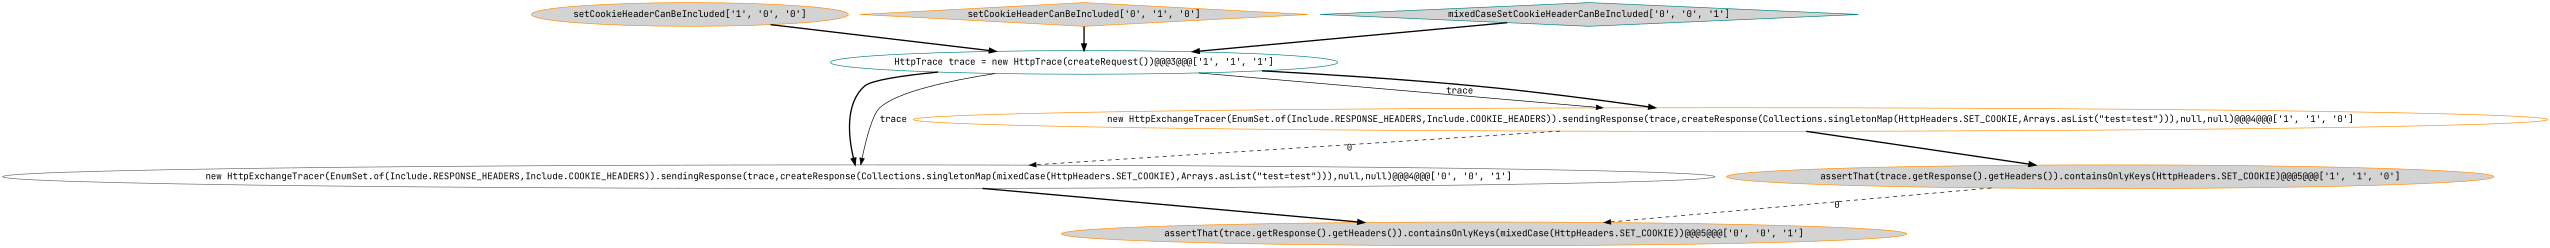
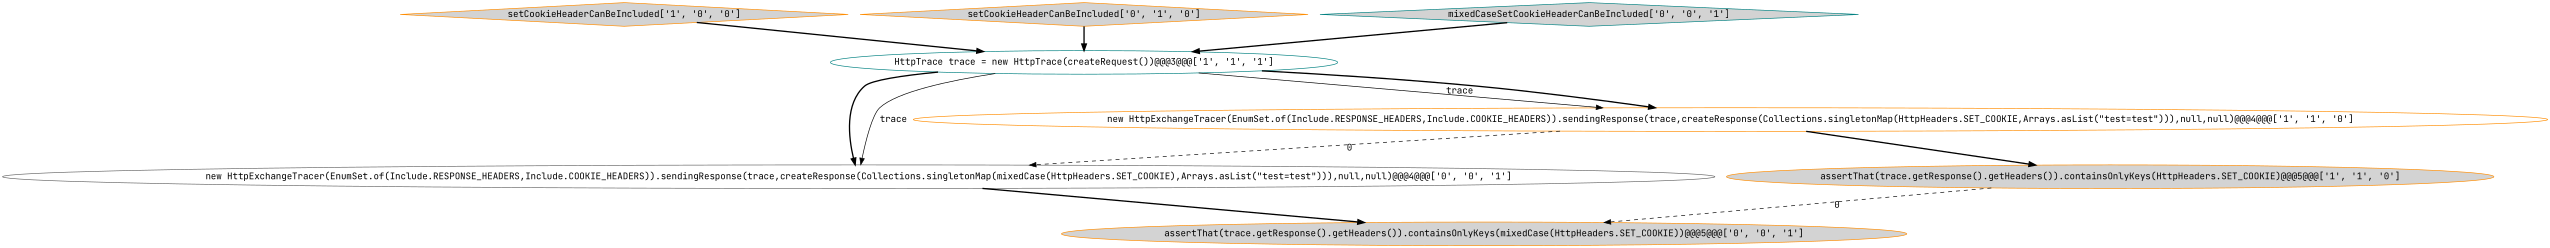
(690, 14) -> (624, 14)
